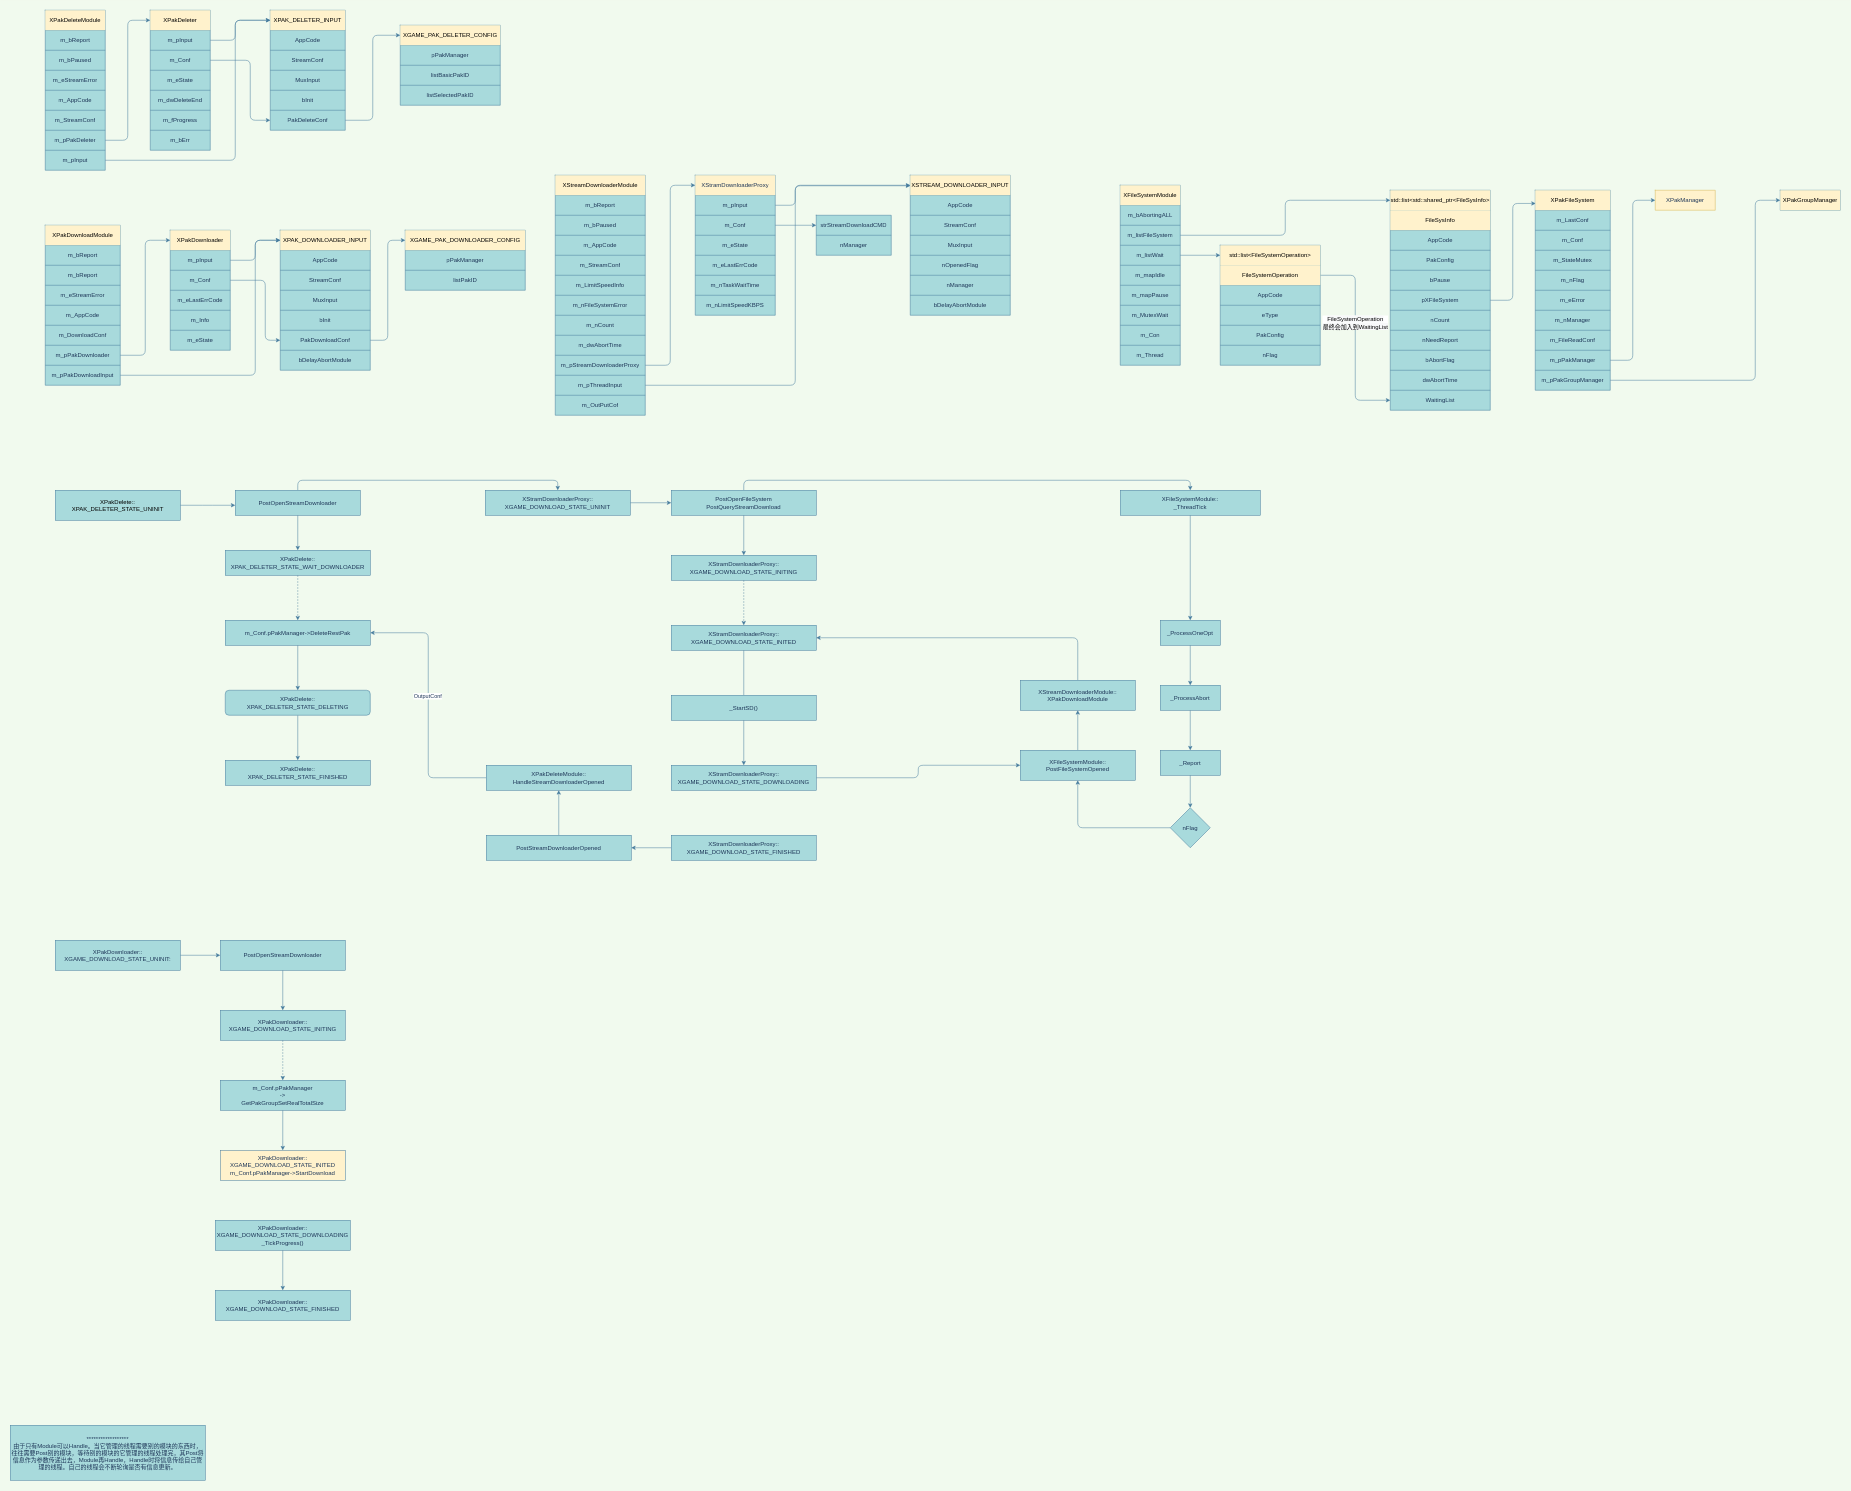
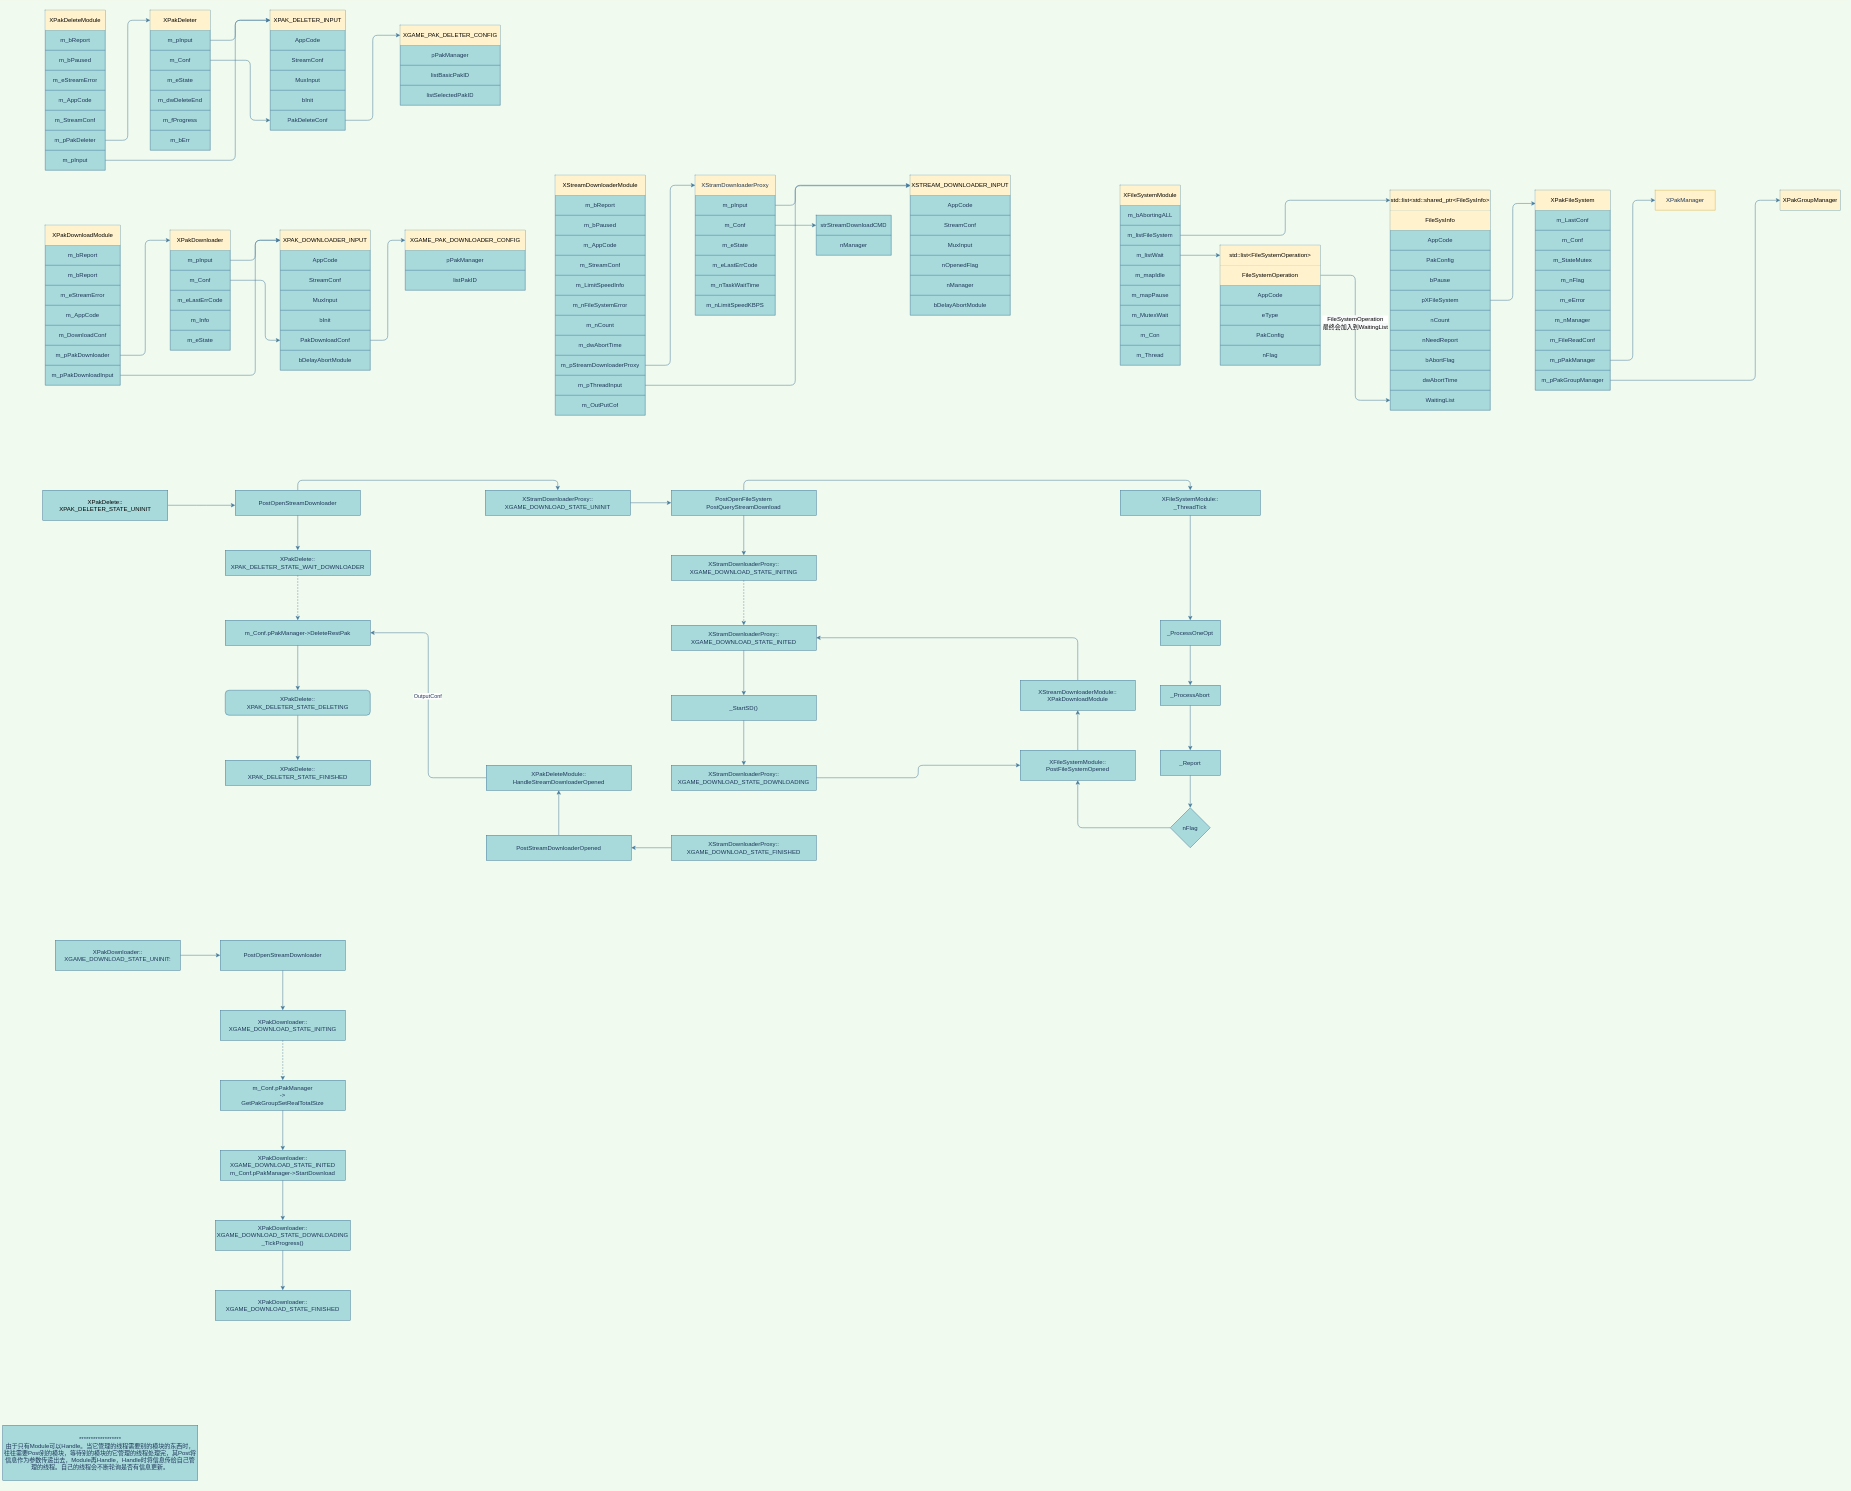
(118, 505) -> (105, 505)
(744, 692) -> (744, 690)
(1190, 698) -> (1190, 695)
(283, 1165) -> (283, 1165)
none -> (283, 1215)
(108, 1453) -> (100, 1453)
